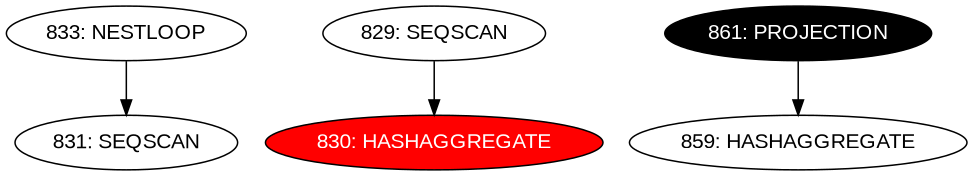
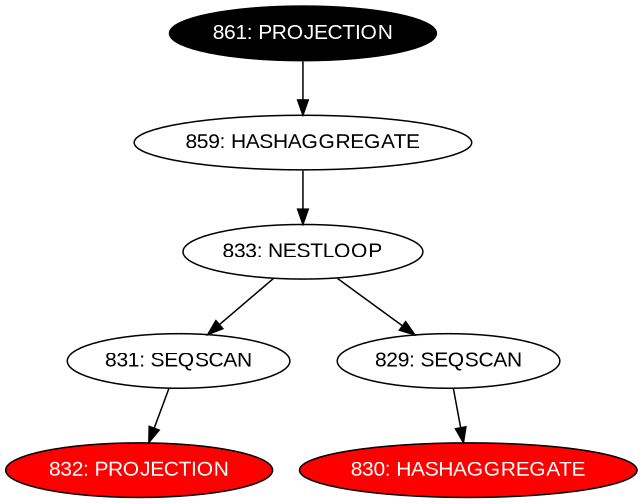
none -> (303, 190)
none -> (370, 302)
none -> (139, 470)
